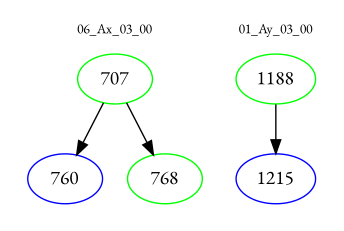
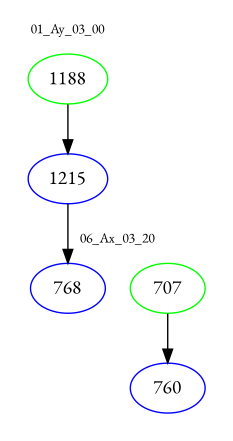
(115, 30) -> (118, 239)
(137, 123) -> (68, 234)
(165, 179) -> (68, 288)
